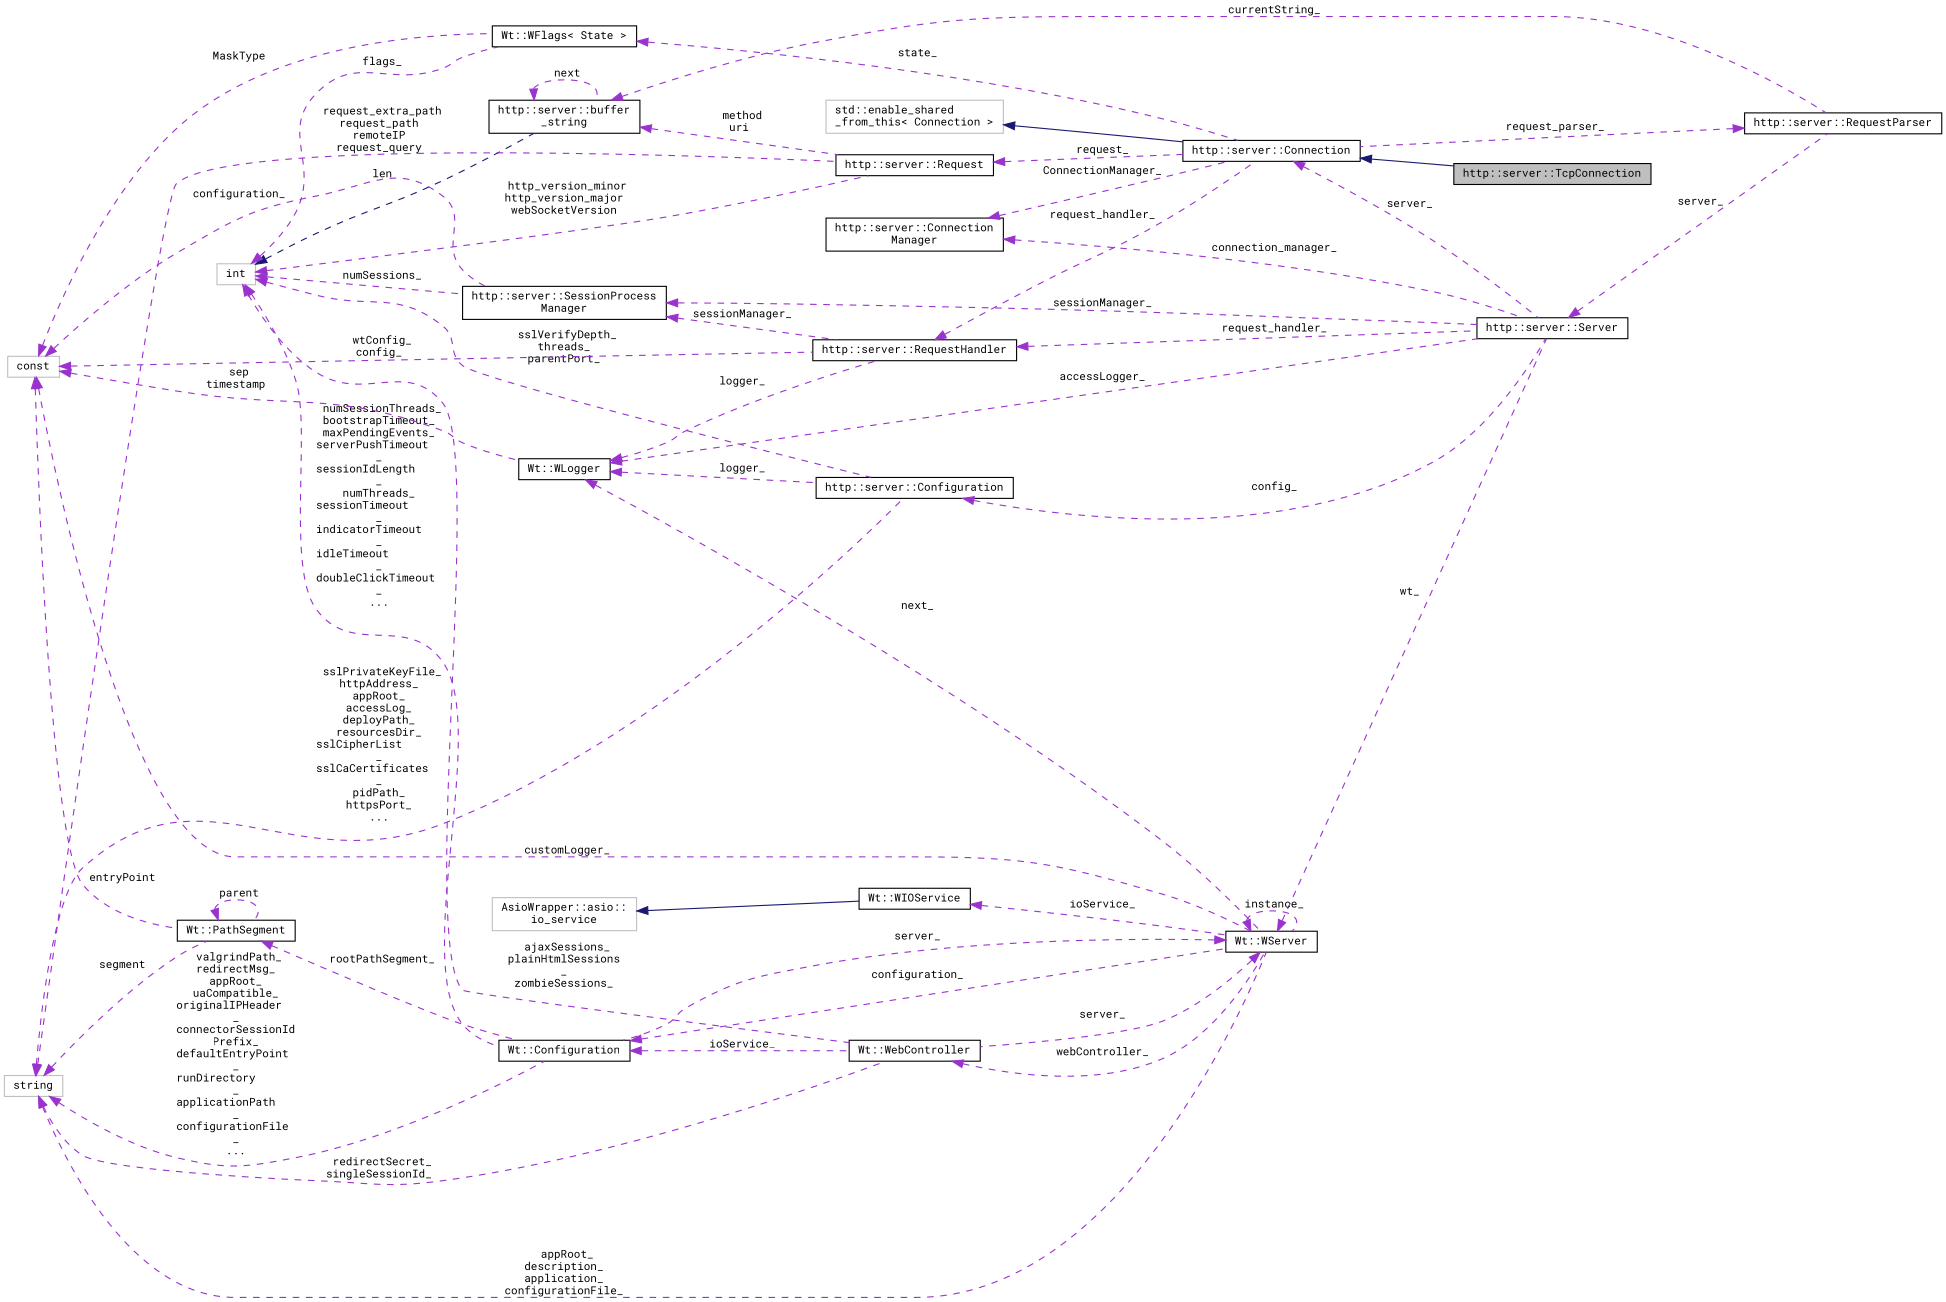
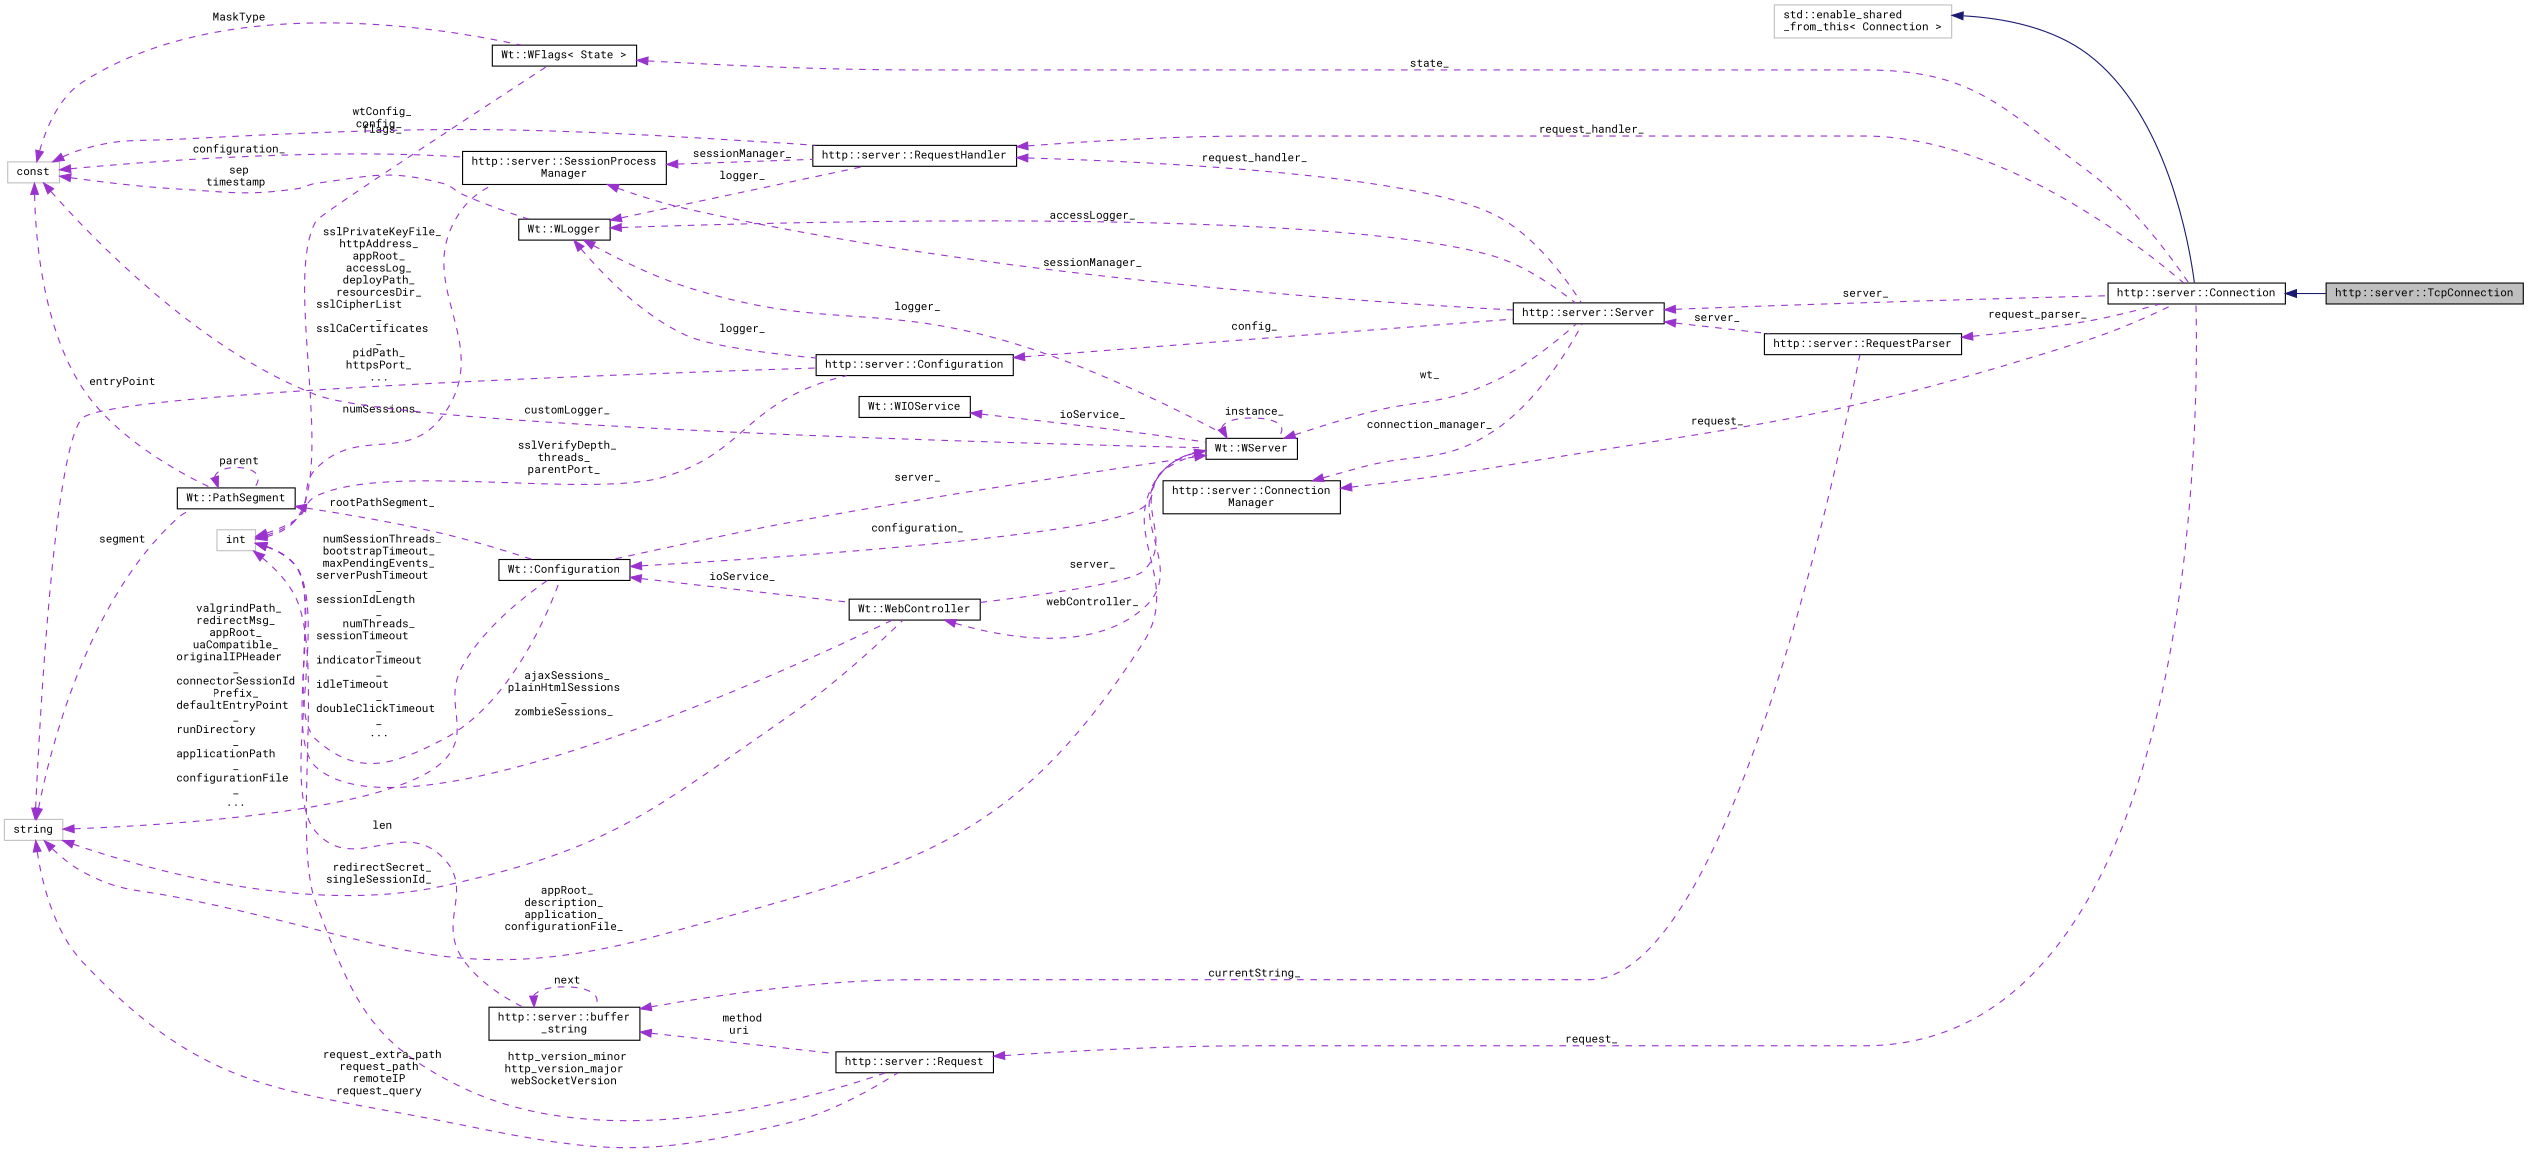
(1100, 171) -> (1714, 422)
(401, 199) -> (322, 837)
(1425, 236) -> (1892, 302)
(915, 606) -> (915, 307)
(564, 914) -> none
